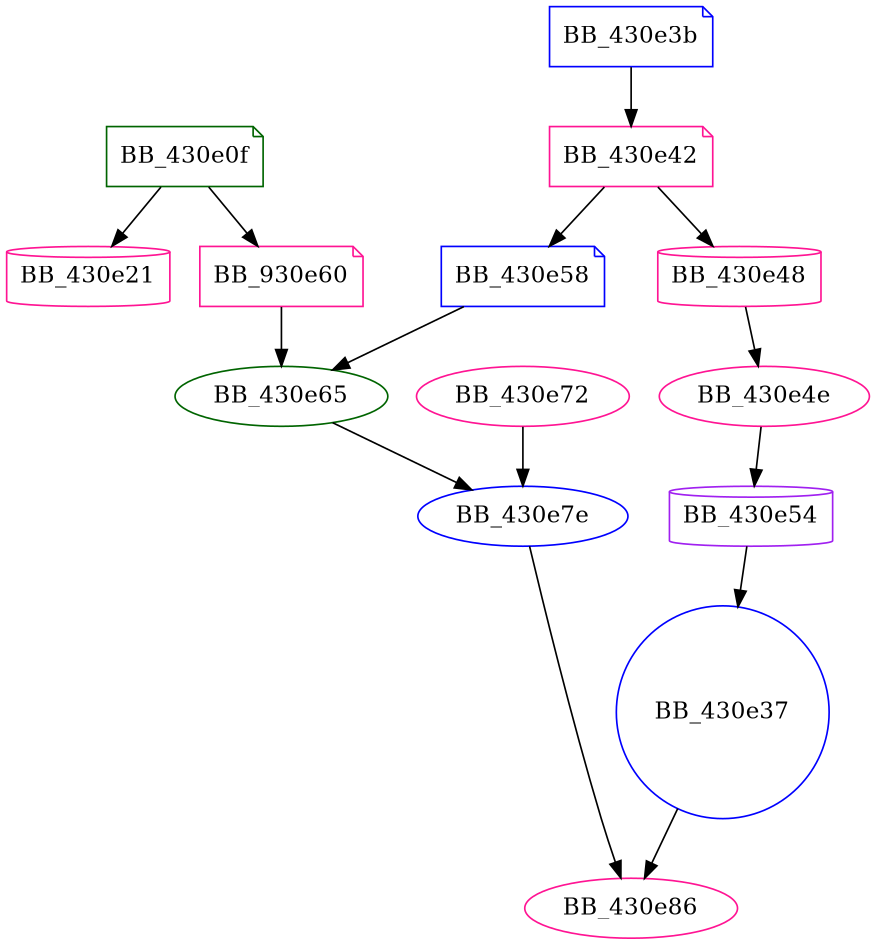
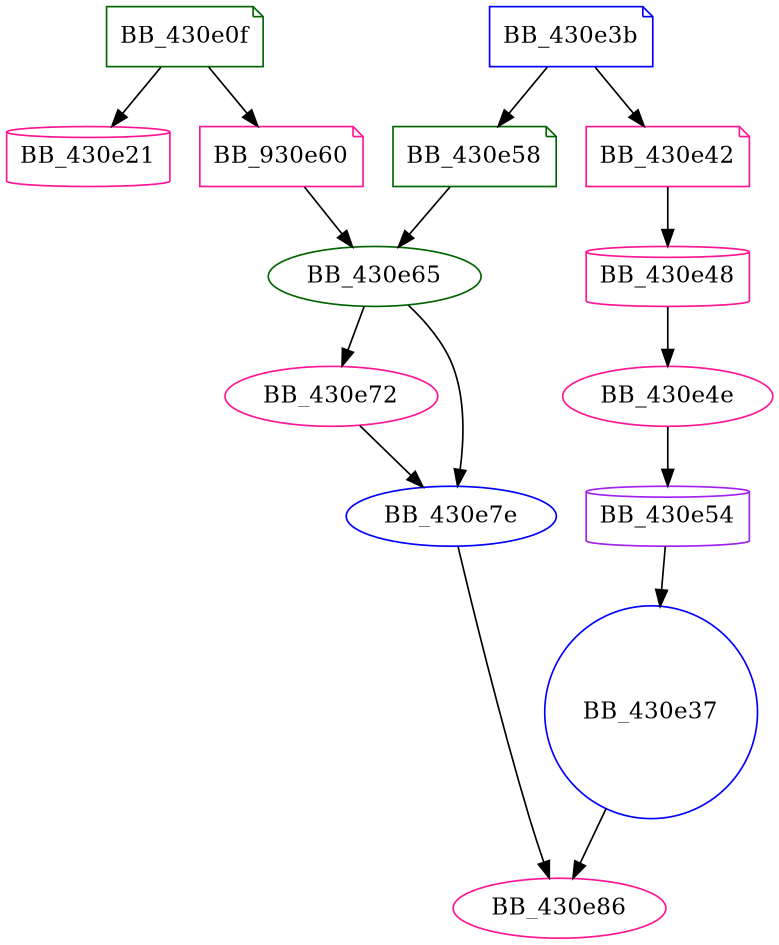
(583, 210) -> (528, 90)
(523, 276) -> (475, 157)
none -> (356, 328)
